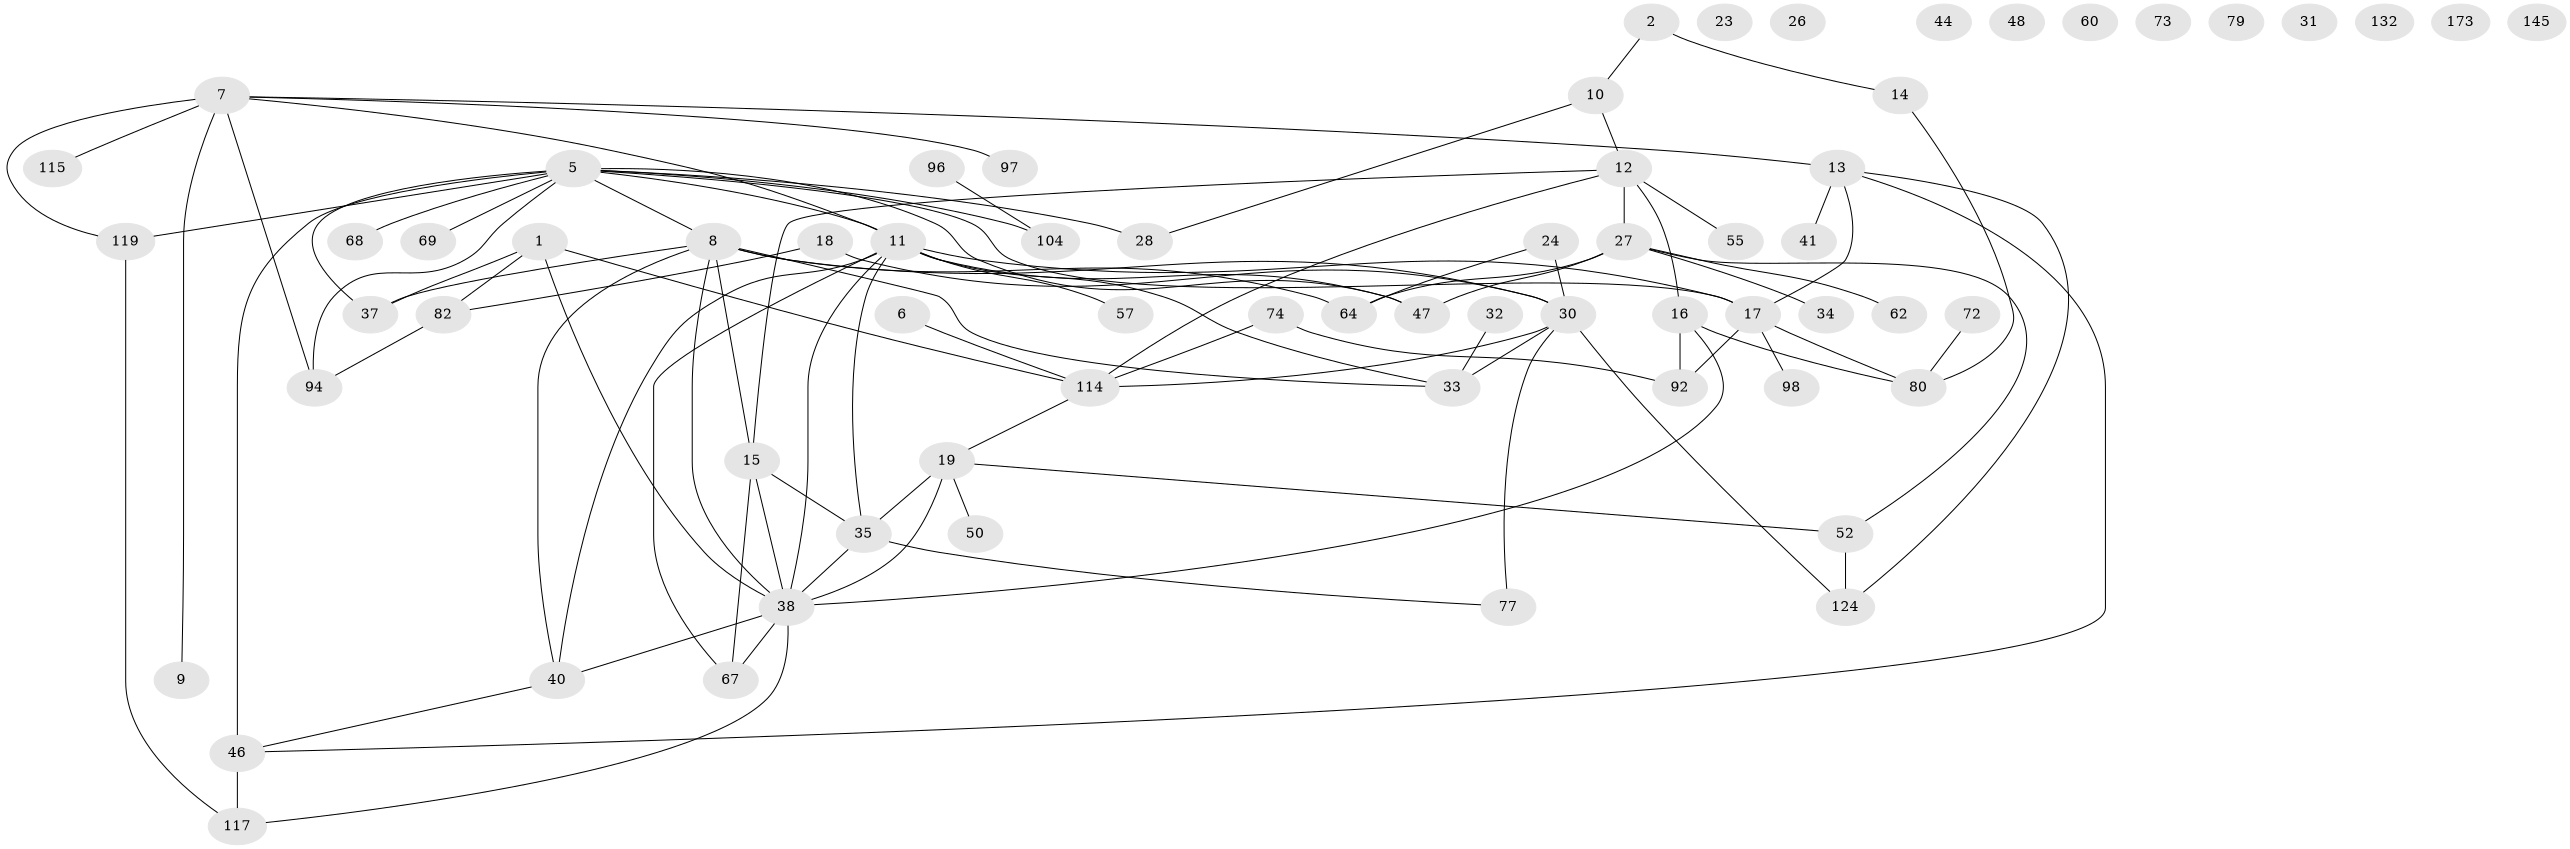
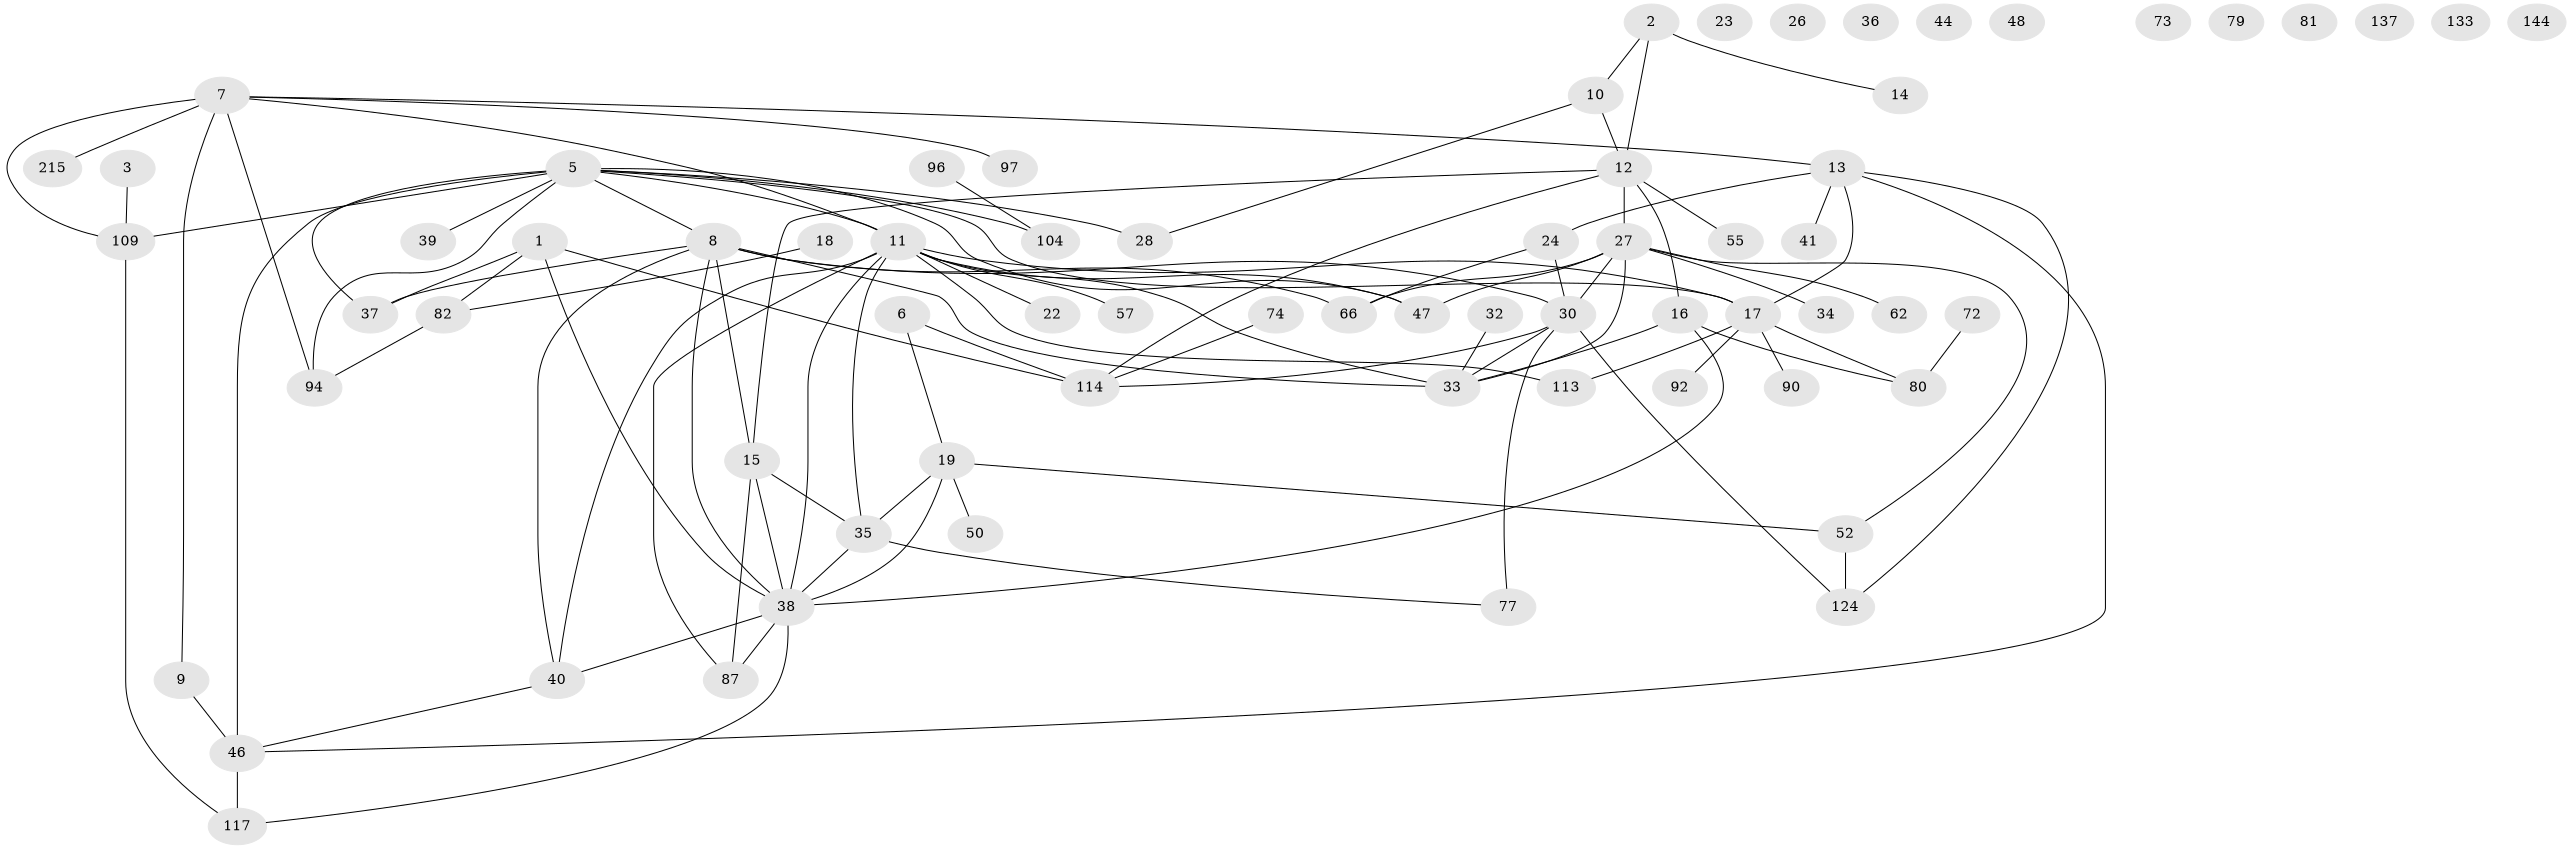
none -> (1871, 22)
(2090, 22) -> none
(2310, 22) -> (2310, 22)
(2385, 22) -> (2385, 22)
(2461, 22) -> (2461, 22)
(2537, 22) -> (2537, 22)
none -> (1638, 95)
(53, 169) -> (53, 169)
none -> (128, 169)
none -> (1690, 196)
(126, 242) -> (126, 242)
(355, 242) -> none
(428, 242) -> (428, 242)
(1995, 254) -> none
(1197, 278) -> (1596, 278)
none -> (1053, 315)
(1349, 315) -> (1349, 315)
none -> (1599, 338)
(1680, 351) -> (1600, 346)
(1484, 357) -> none
none -> (1566, 388)
(1792, 388) -> (1792, 388)
(1018, 425) -> (925, 388)
(731, 680) -> (731, 680)
none -> (209, 717)
